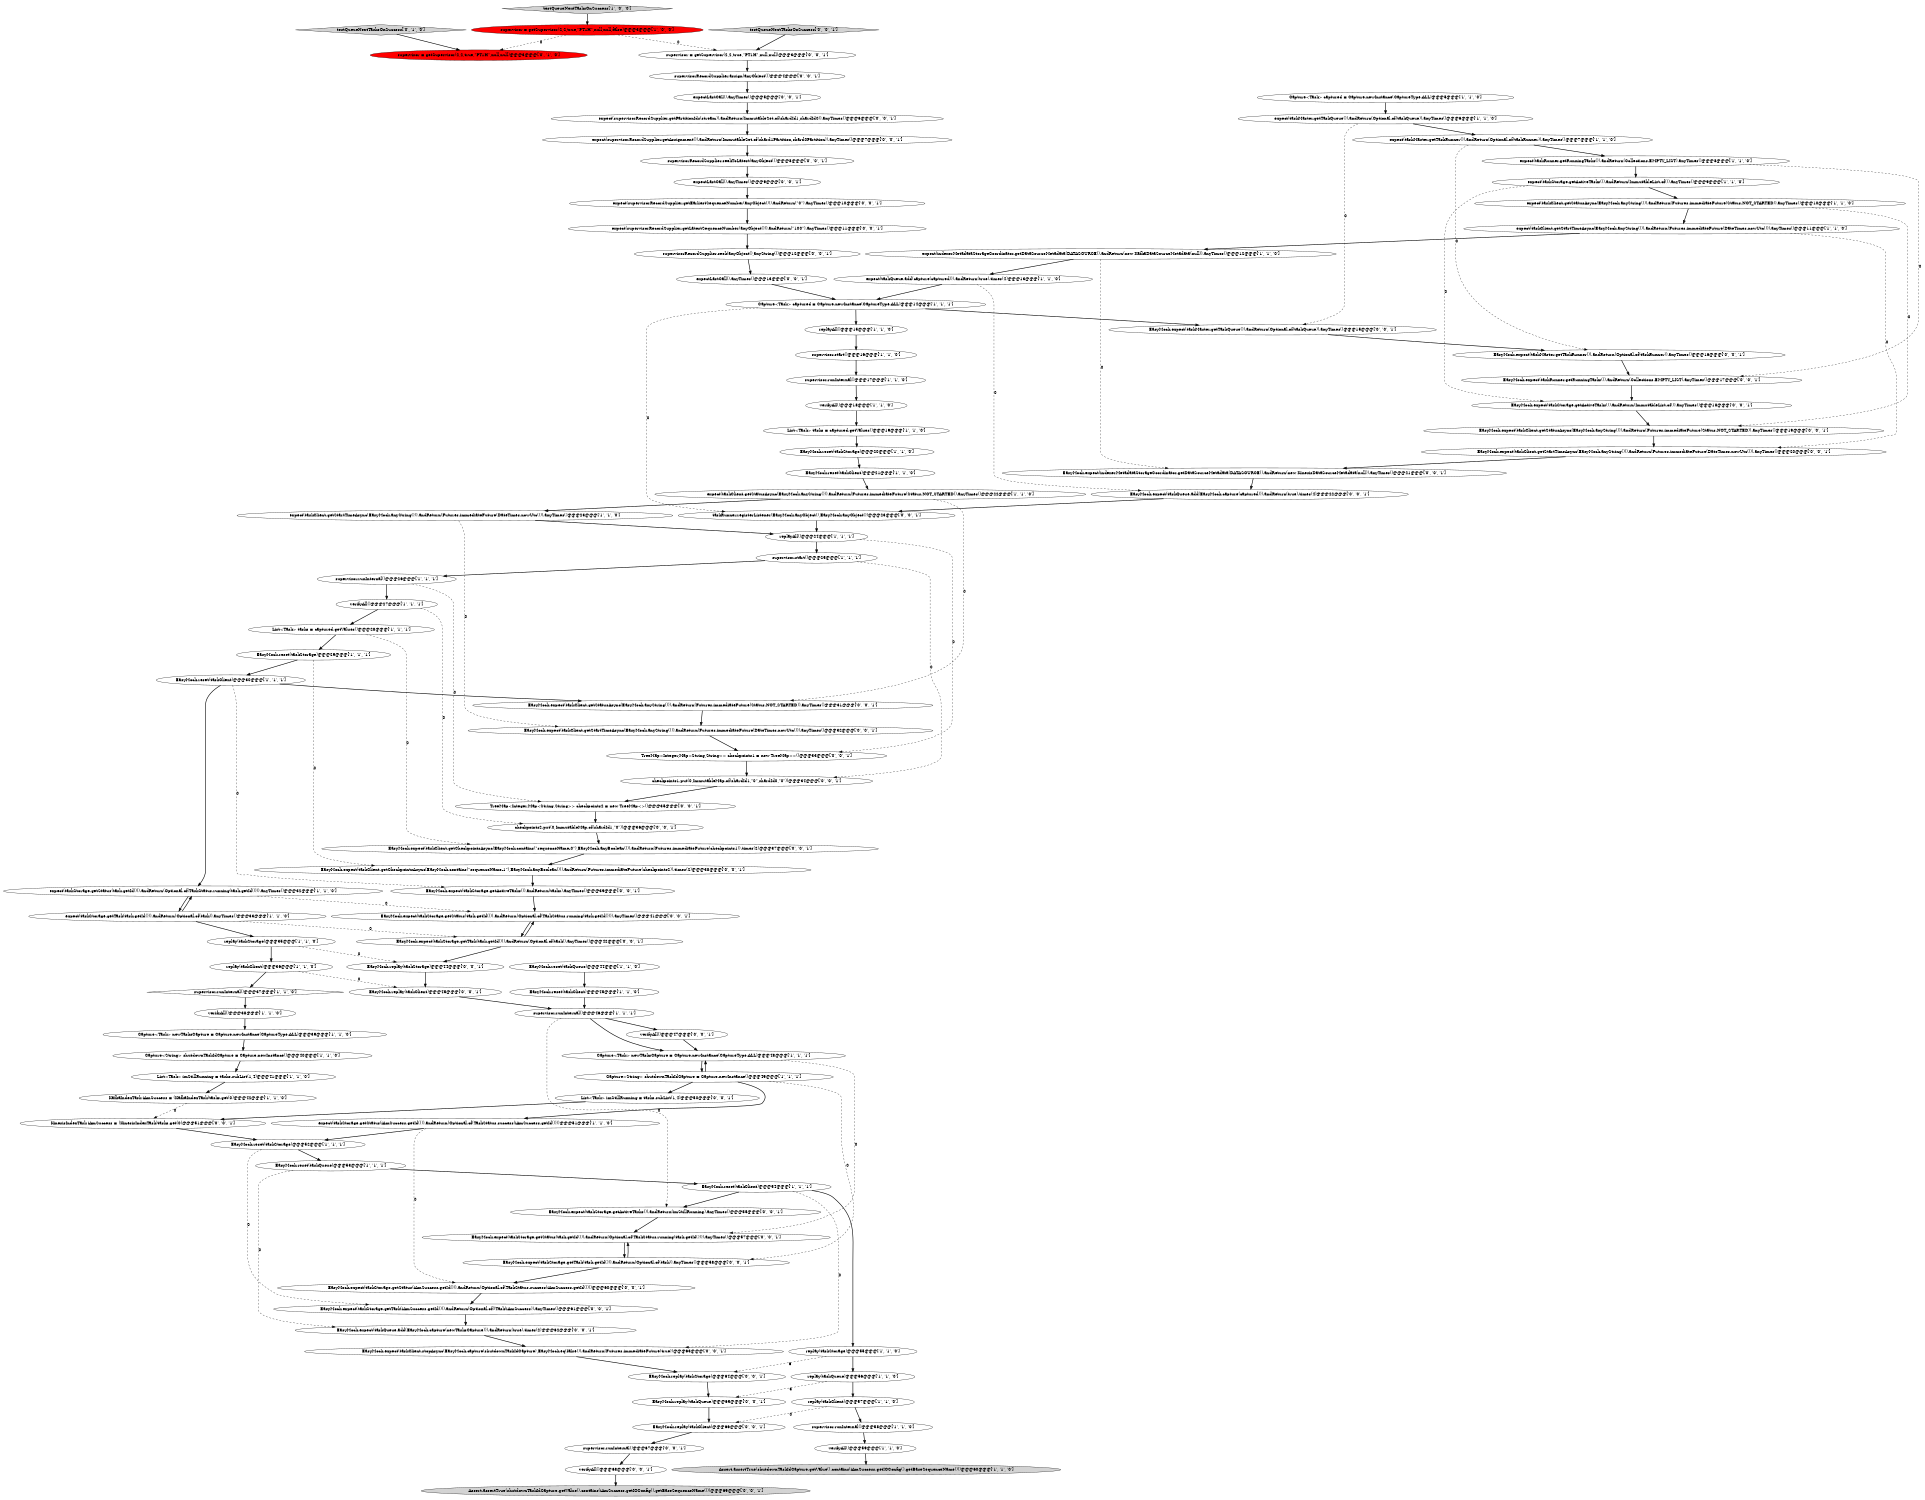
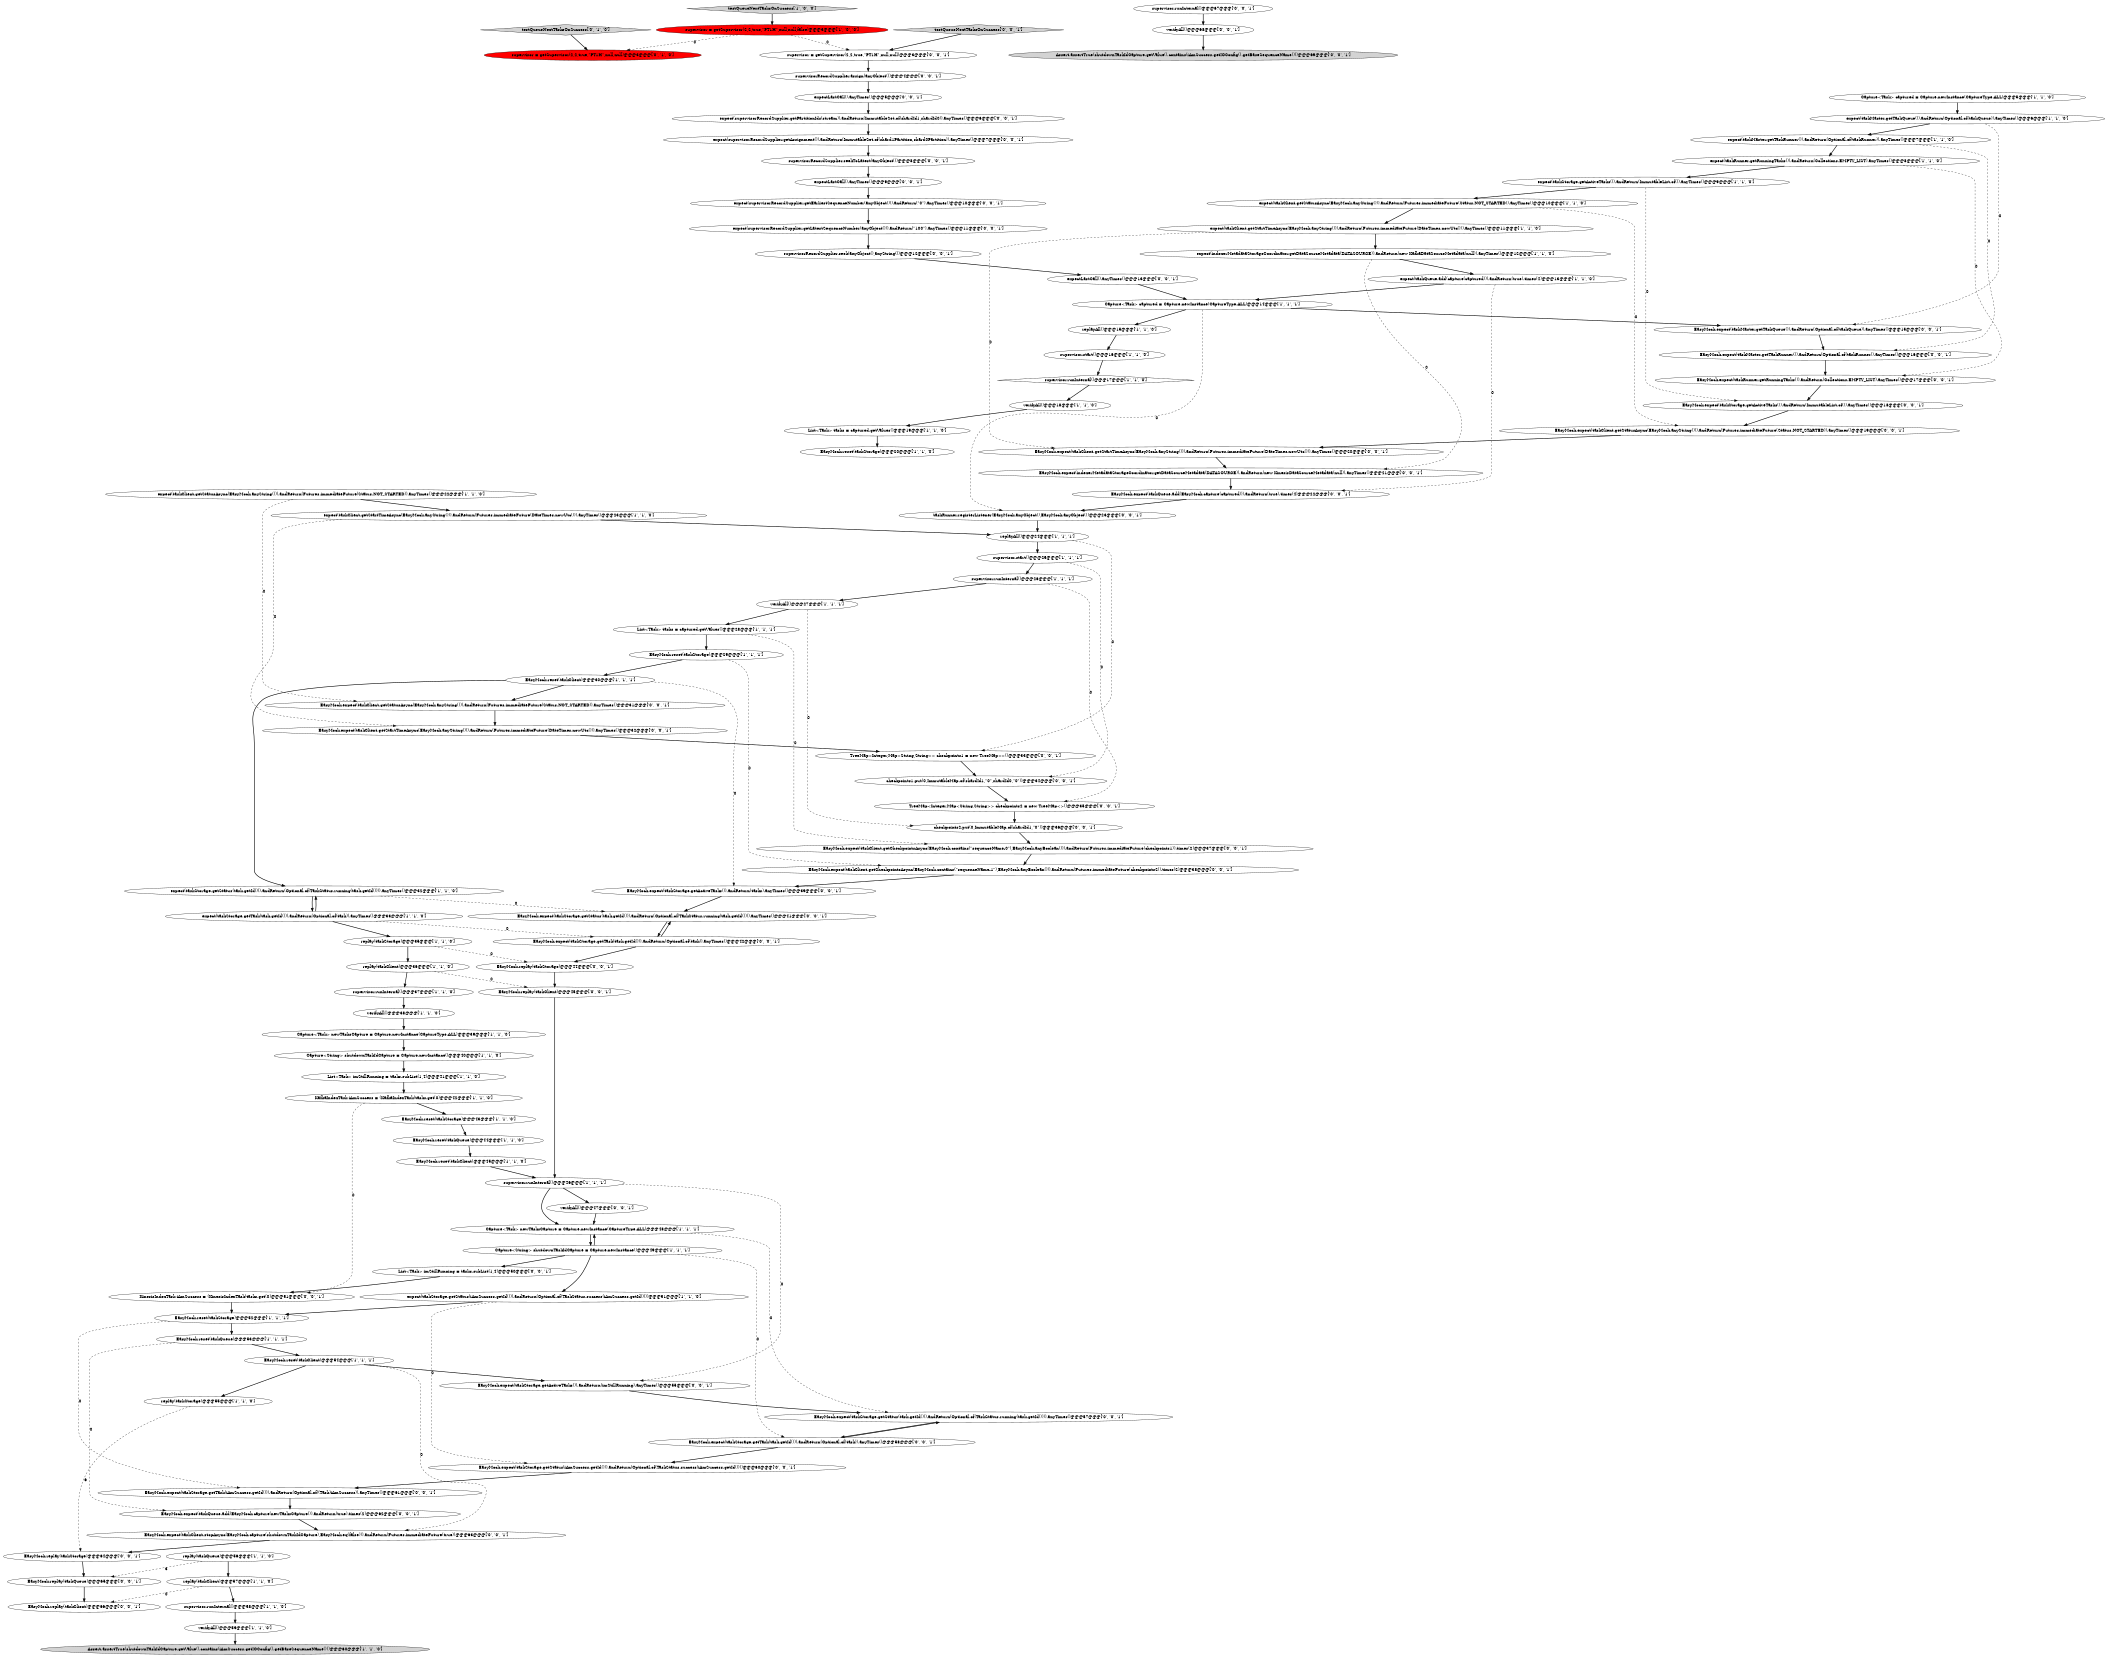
(856, 380) -> (1096, 380)
(860, 473) -> none
(245, 992) -> (404, 992)
none -> (459, 1119)
(853, 1363) -> none
(673, 1438) -> none
